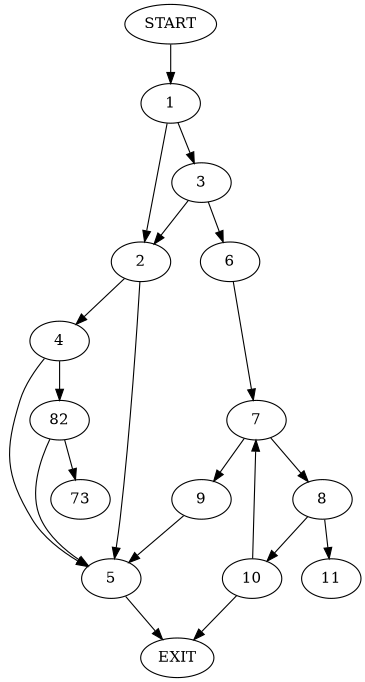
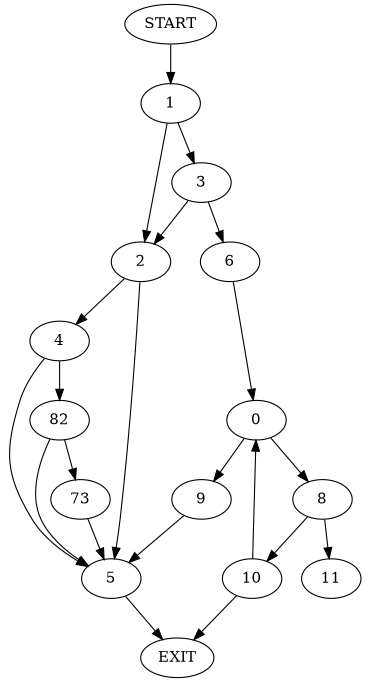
(256, 420) -> (256, 420)
none -> (94, 534)
